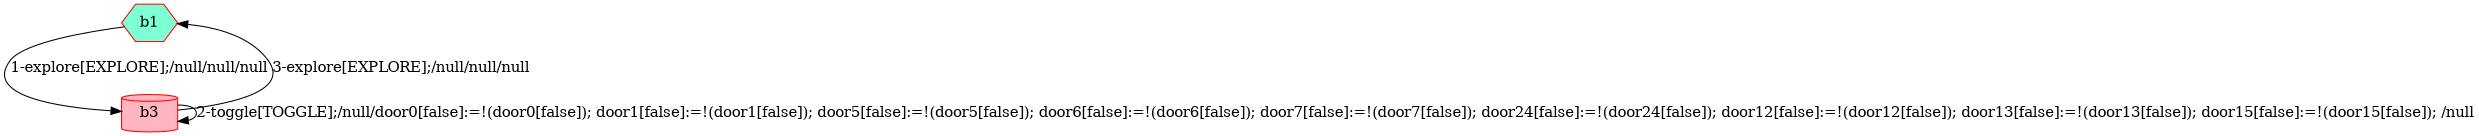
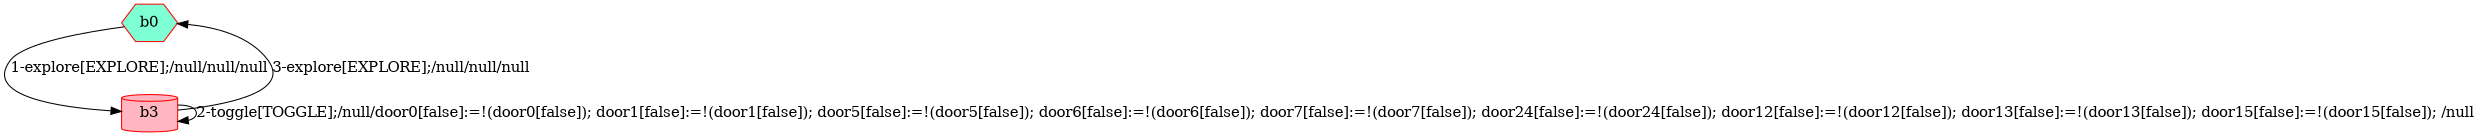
(150, 23) -> (150, 23)
